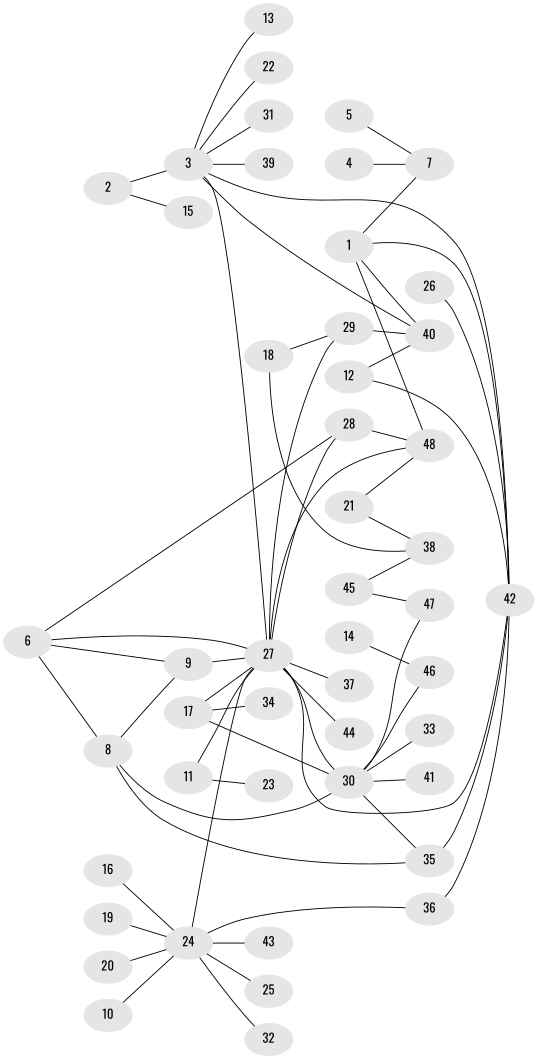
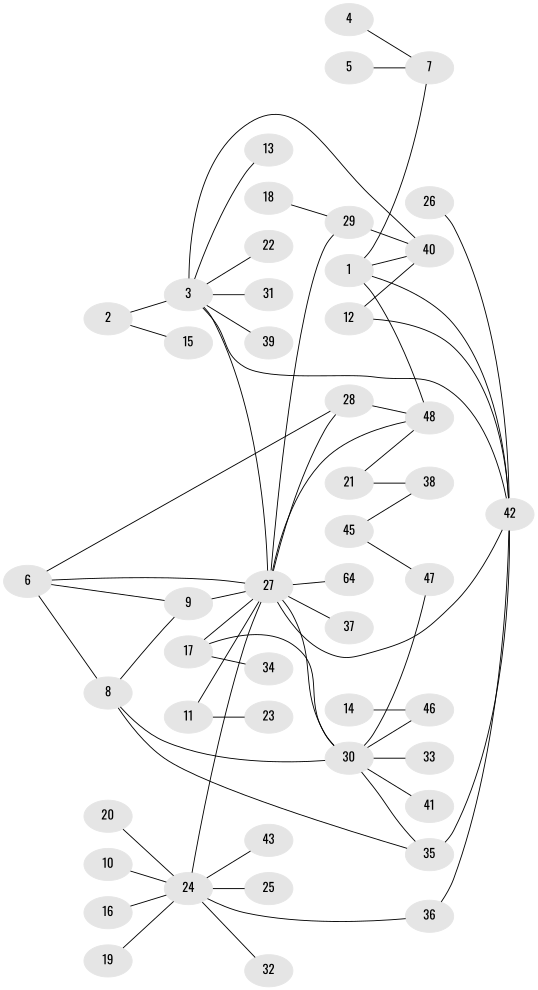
(298, 497) -> none
(349, 734) -> (349, 580)
